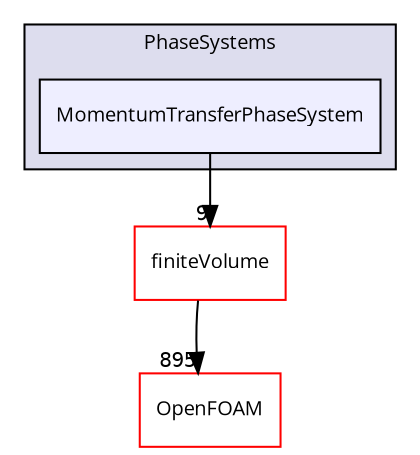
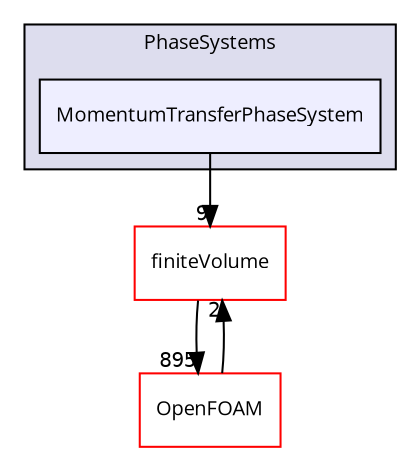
none -> (224, 347)
